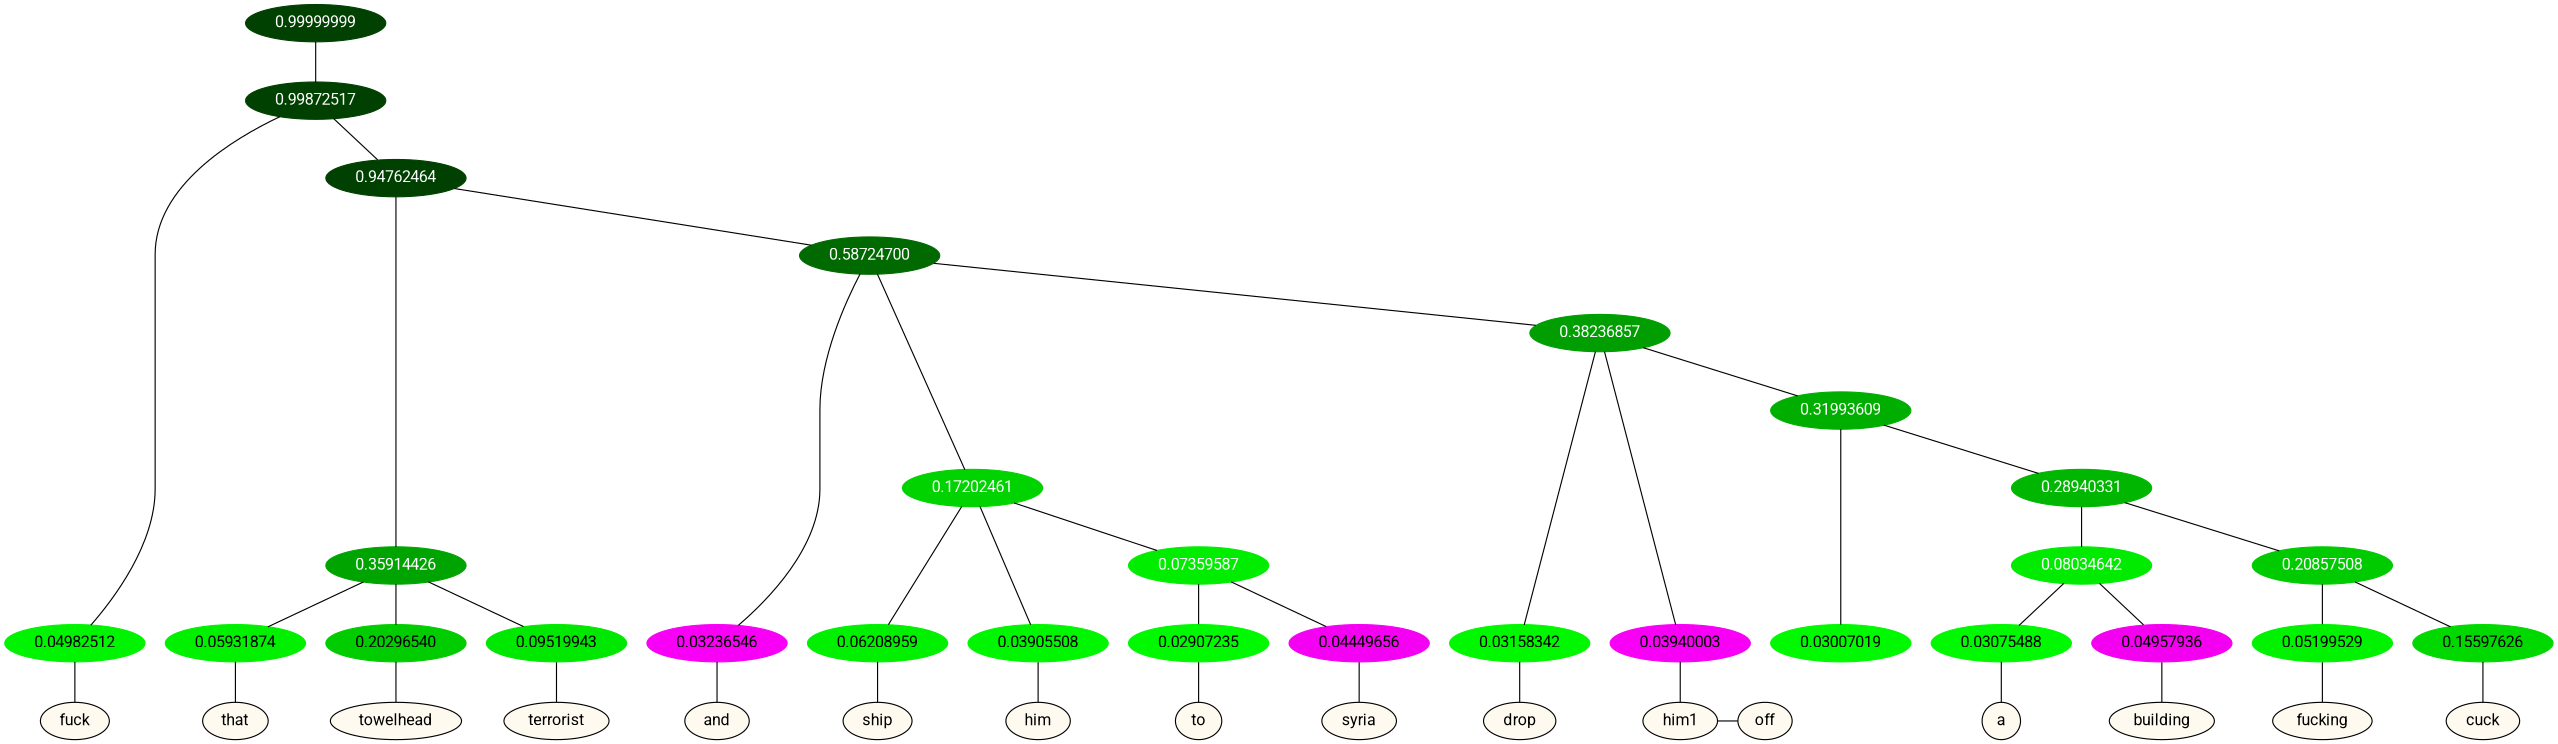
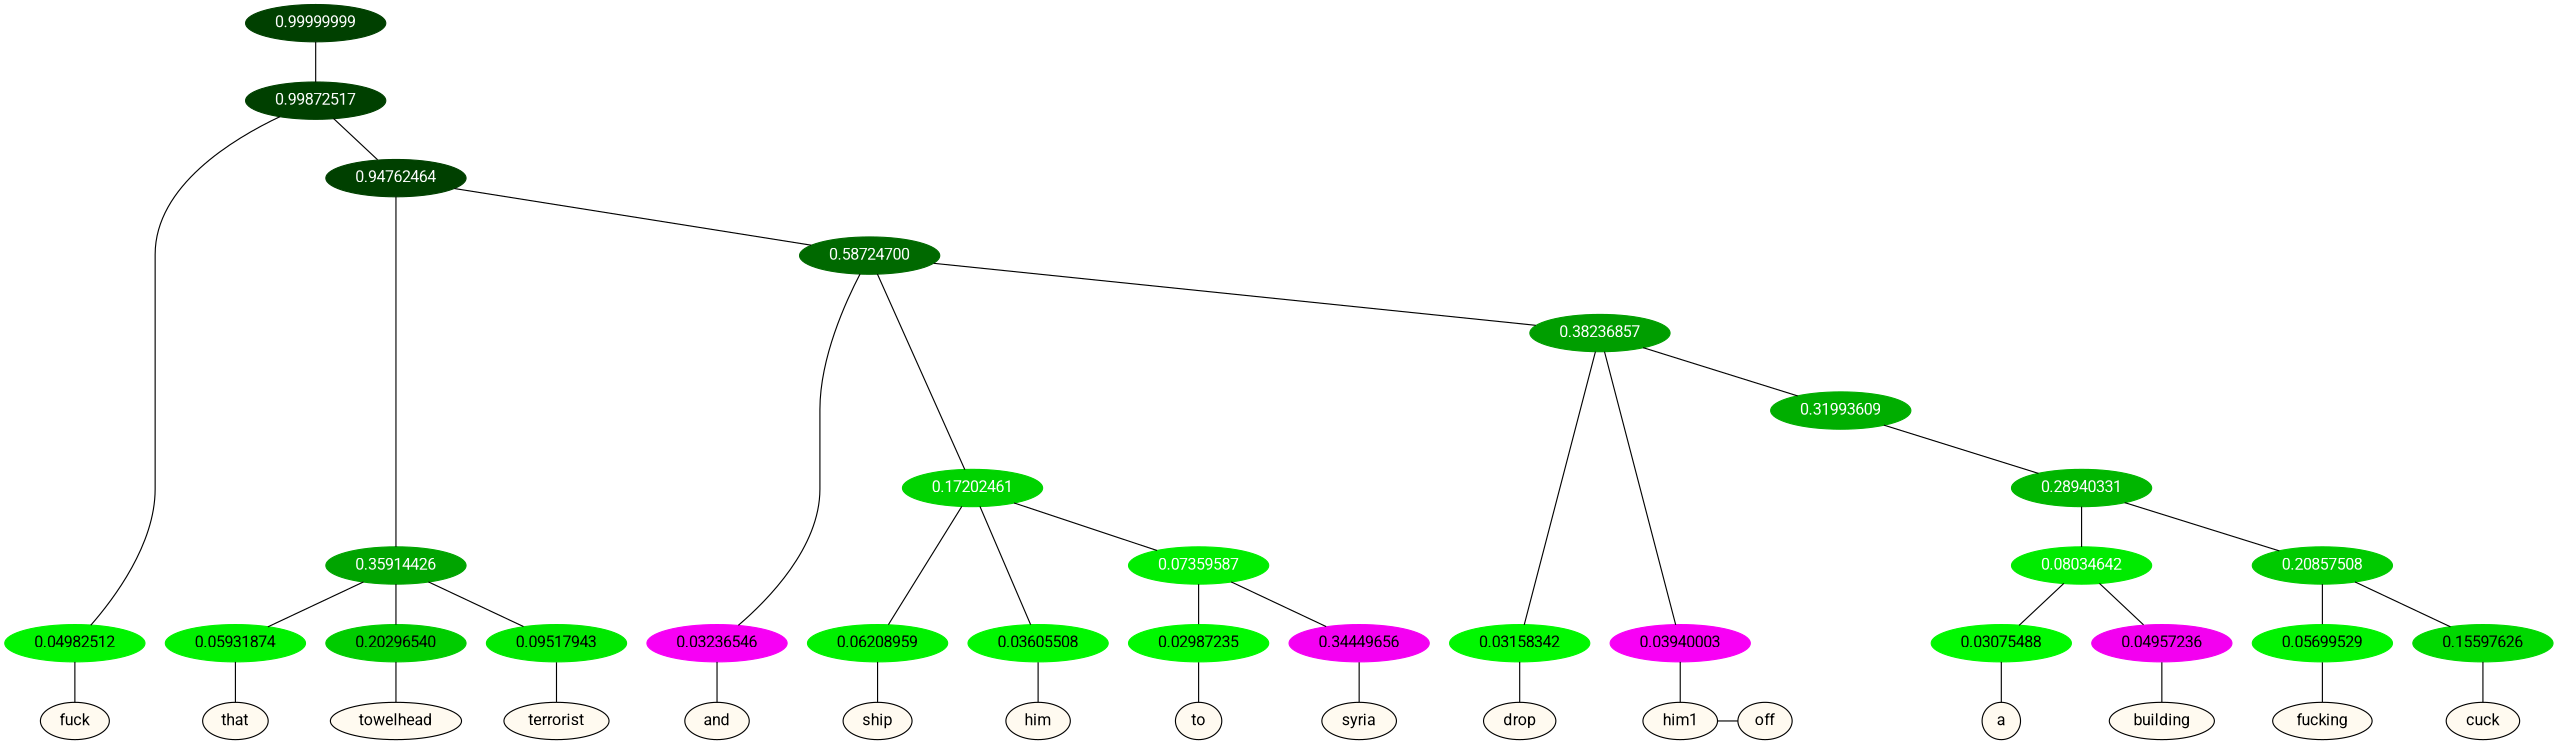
(556, 643) -> (556, 643)
(1038, 643) -> (1038, 643)
(1199, 643) -> (1199, 643)
(1359, 643) -> (1359, 643)
(1841, 643) -> none
(2162, 643) -> (2162, 643)
(2322, 643) -> (2322, 643)
